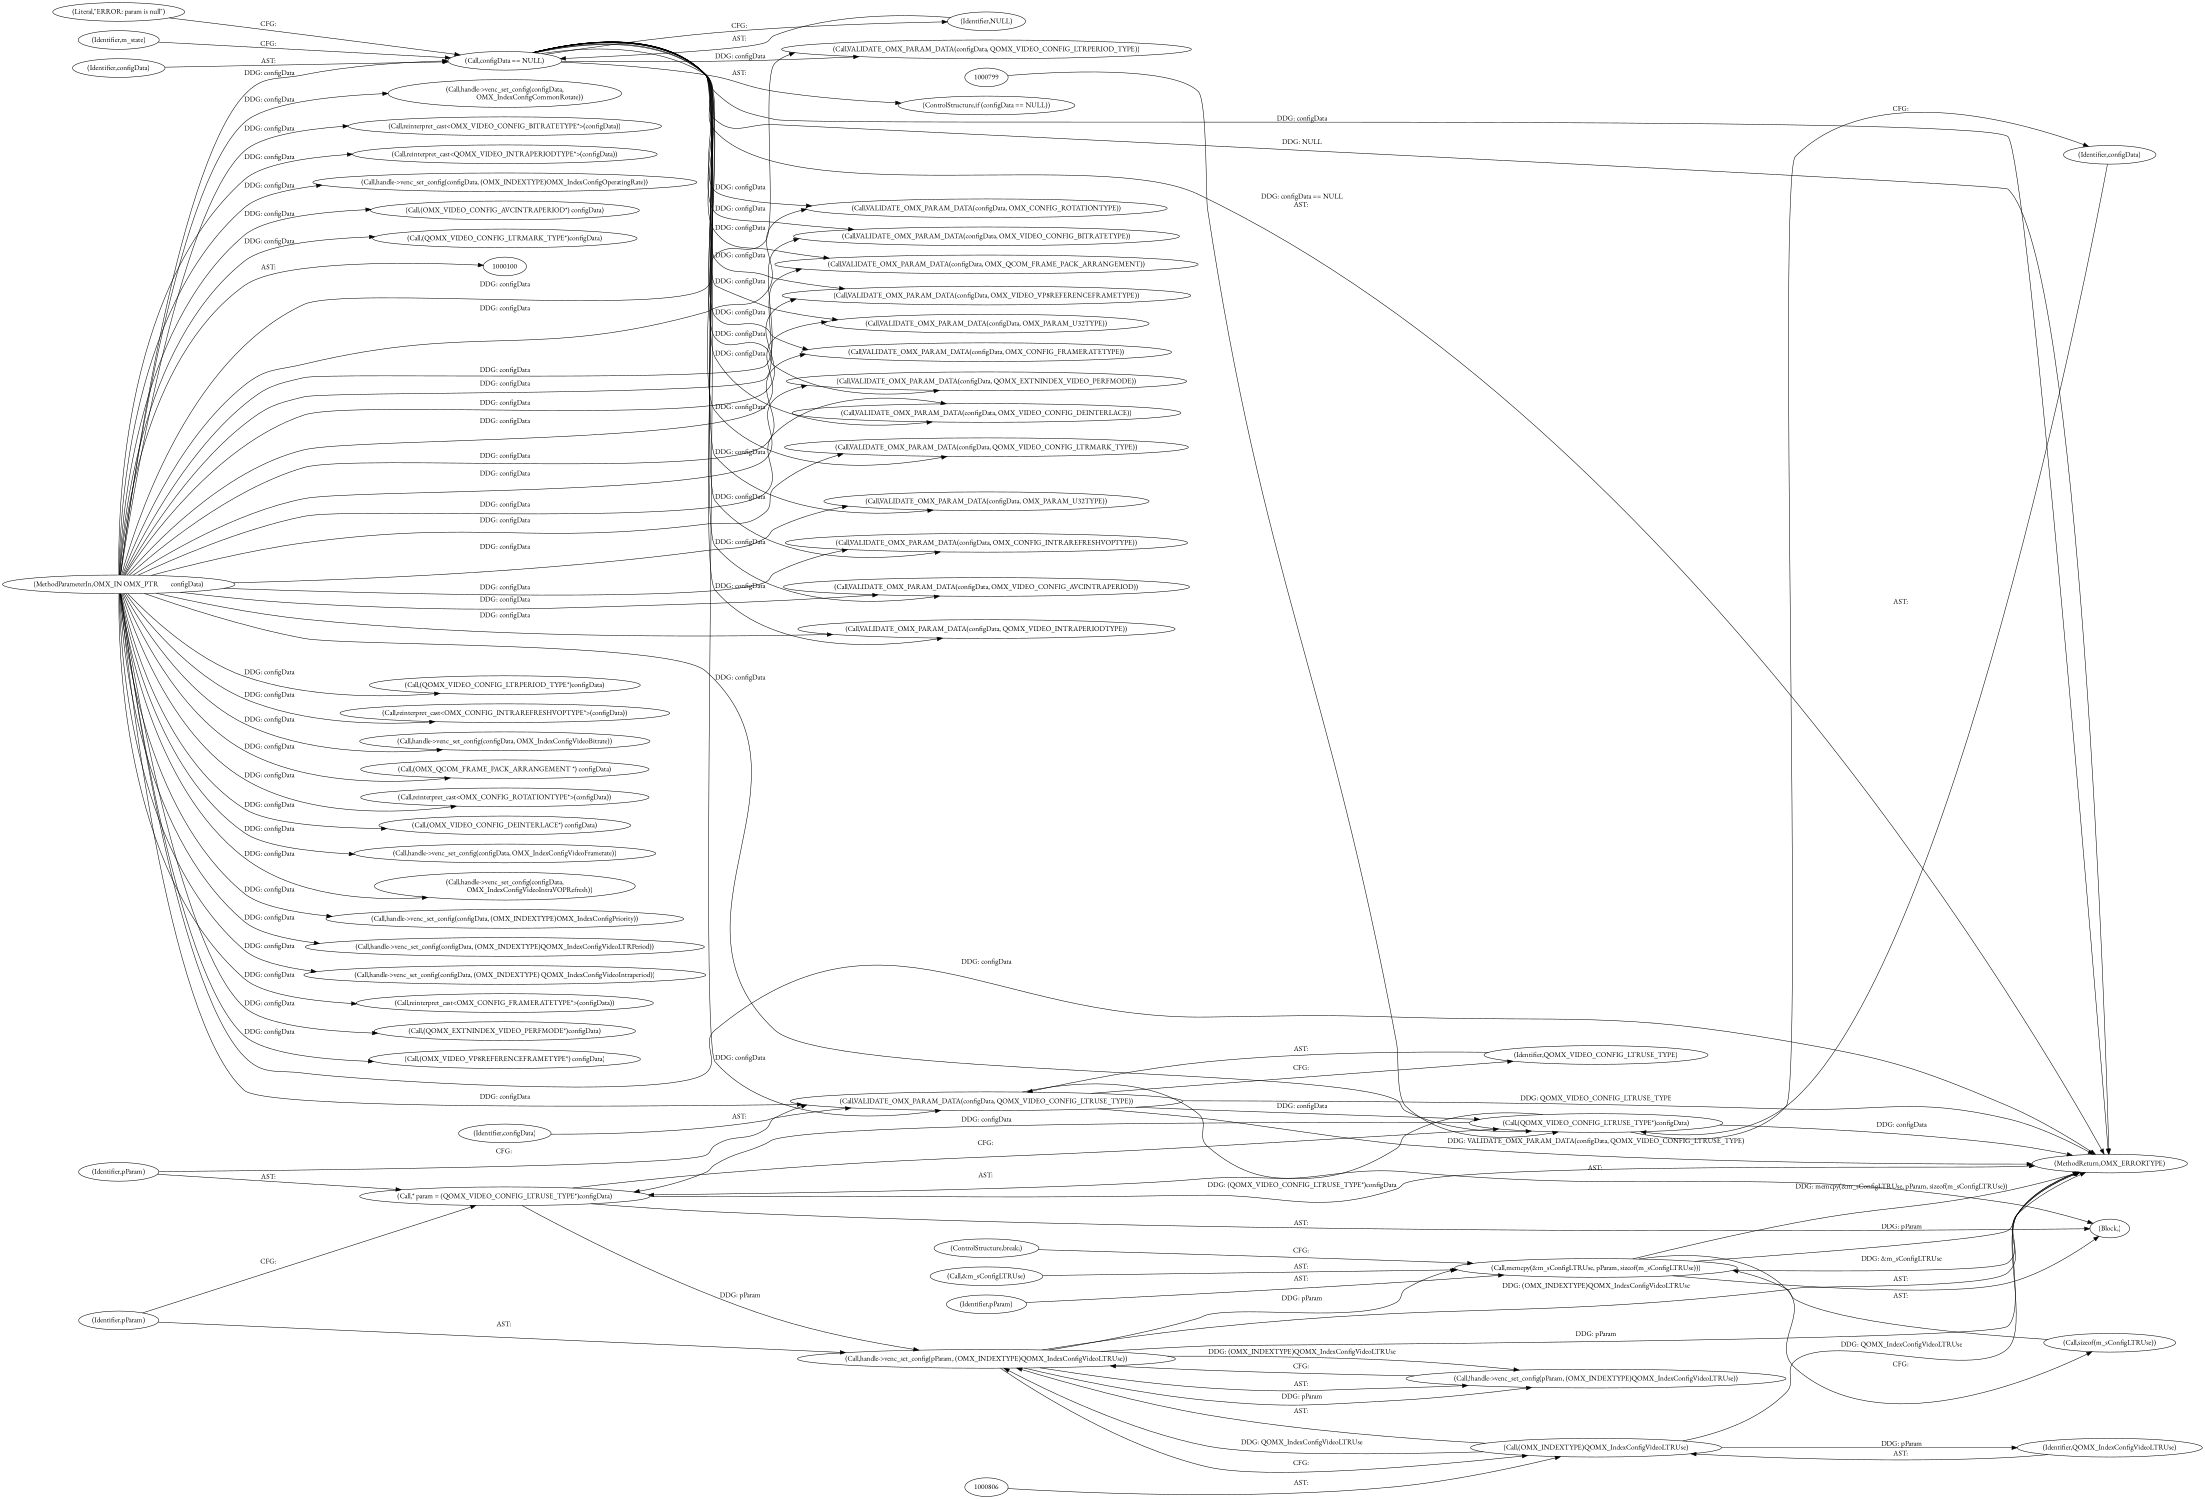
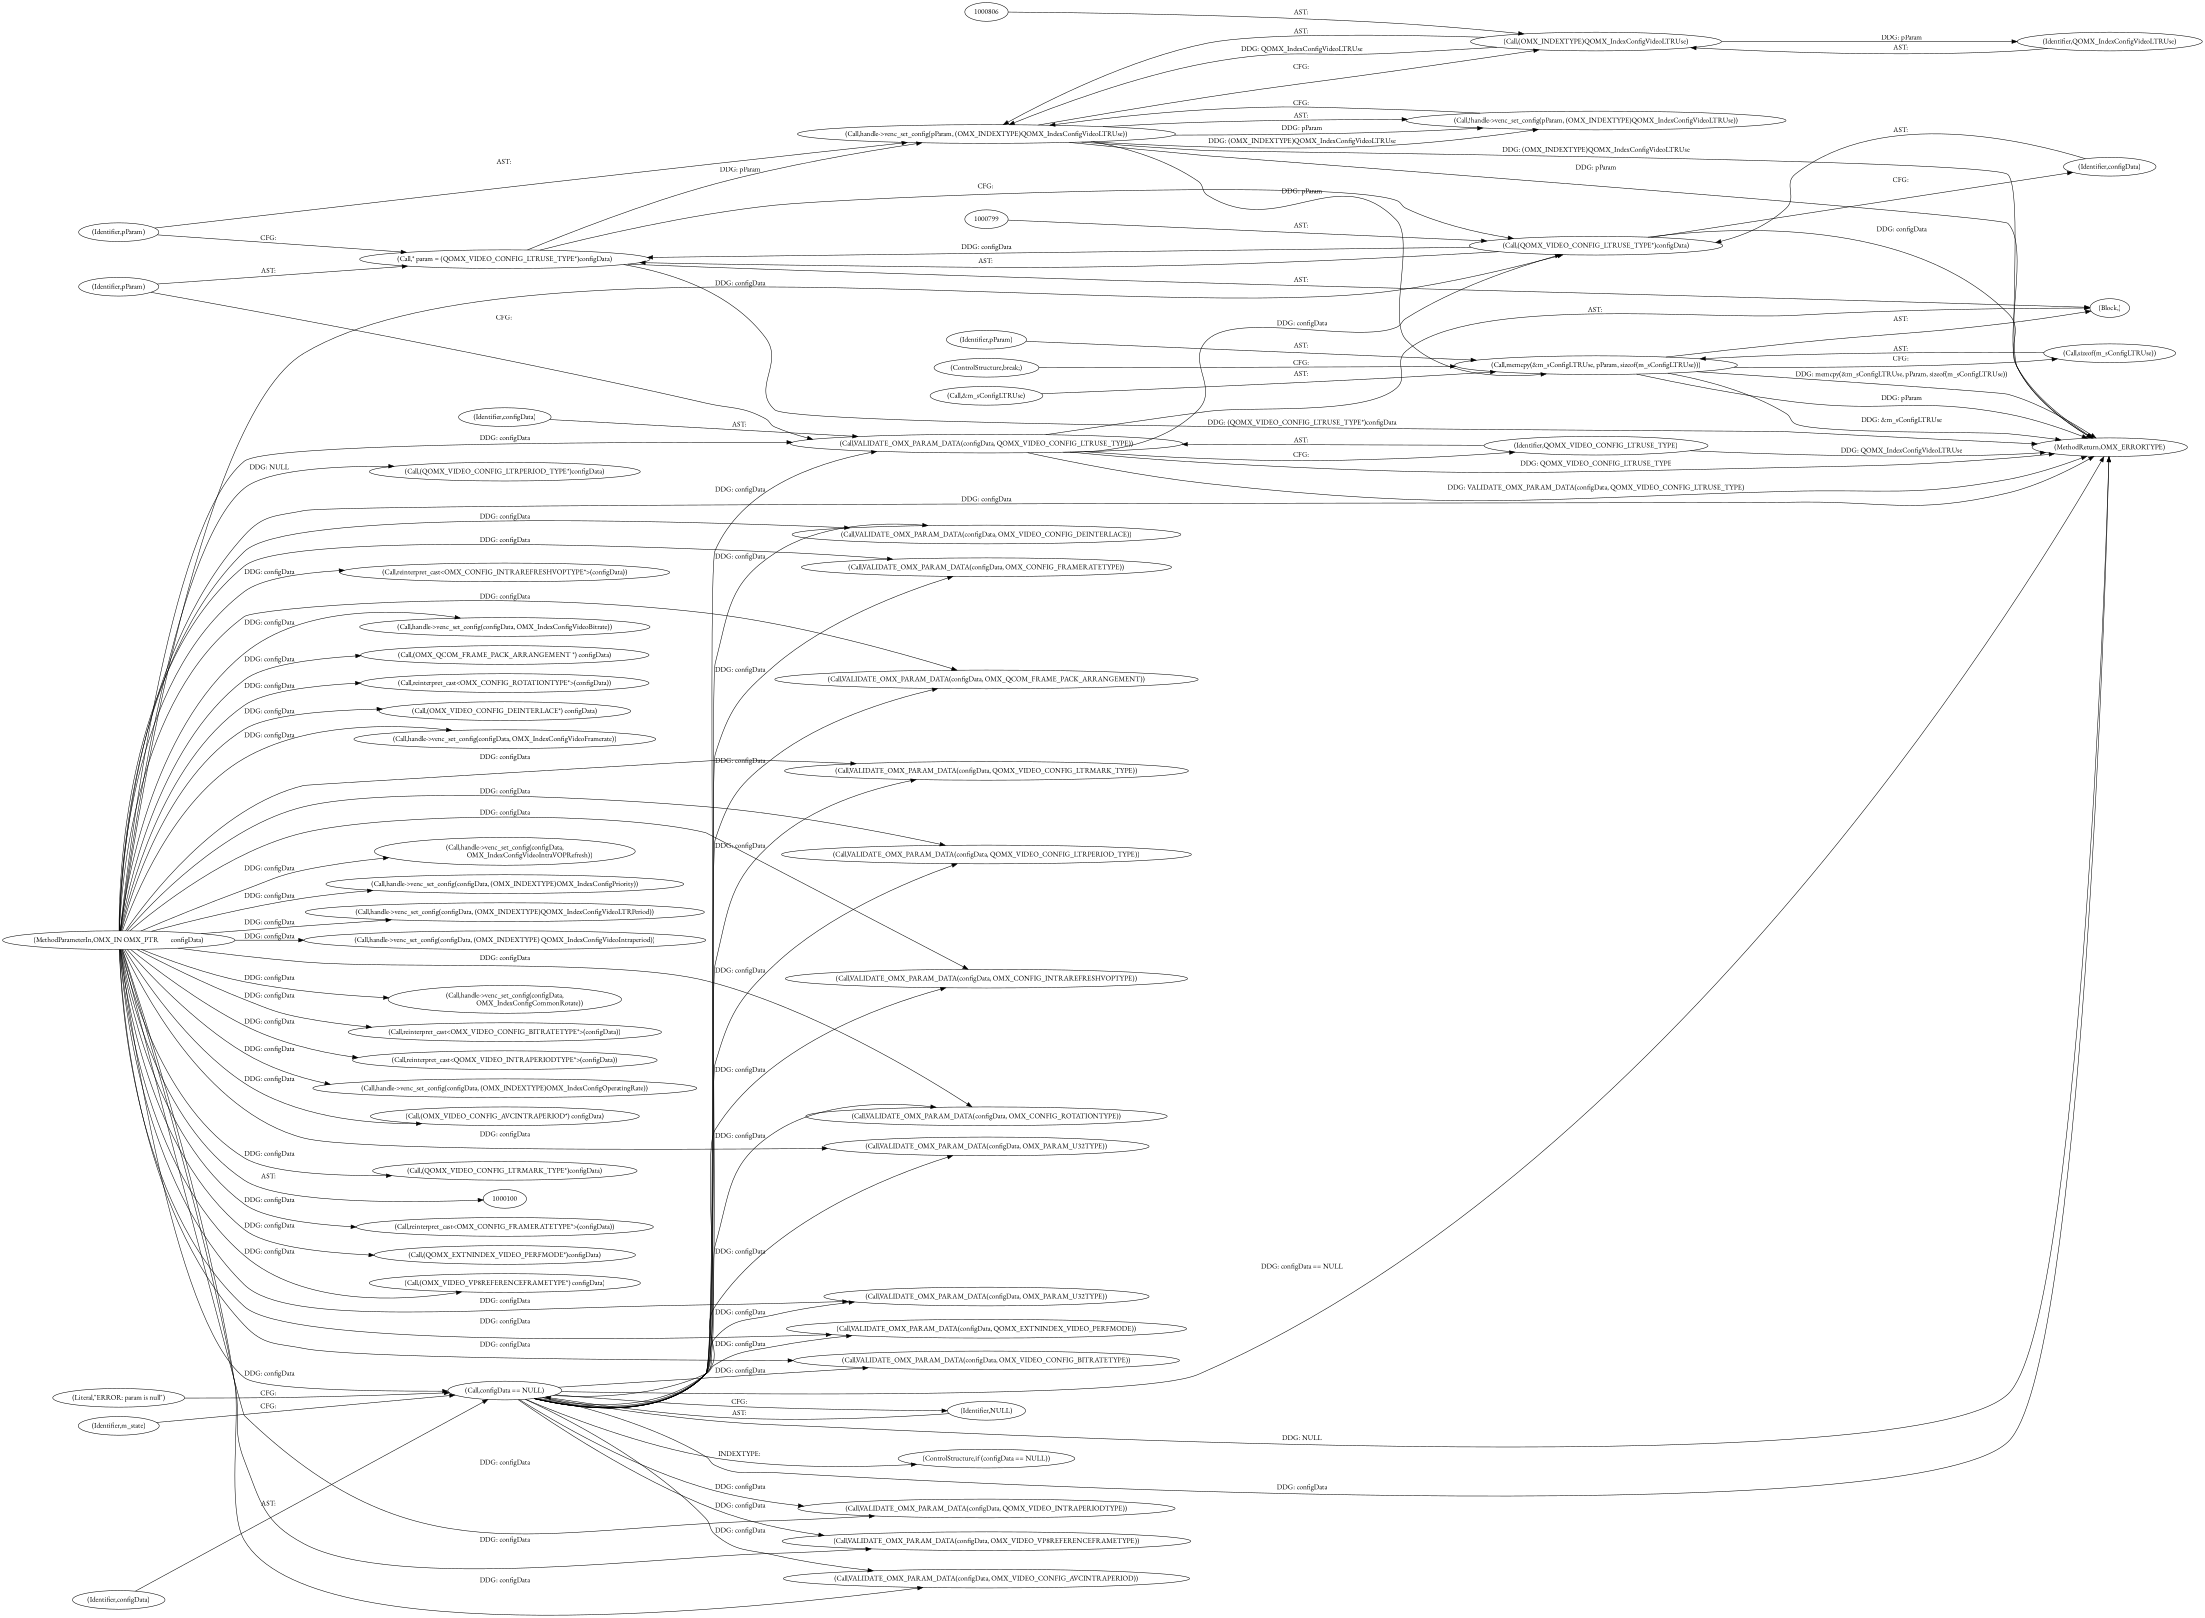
(740, 73) -> (740, 1454)
(269, 672) -> (269, 467)
(1930, 1359) -> (1865, 456)
